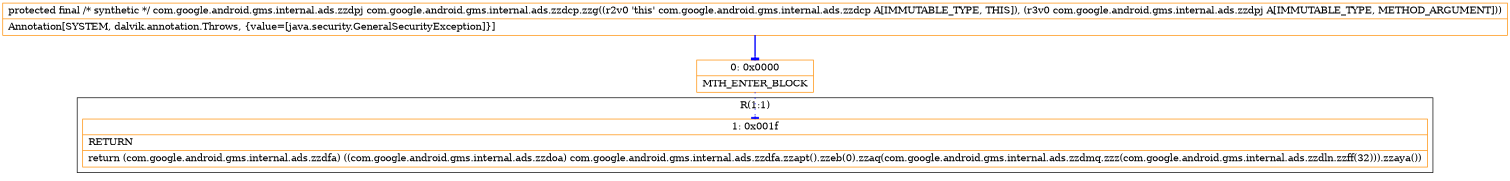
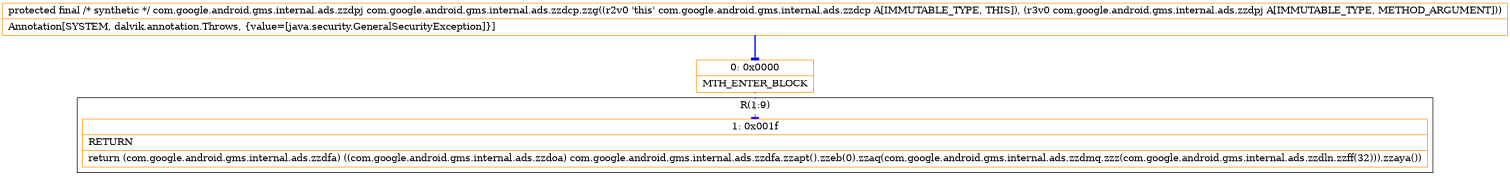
(755, 106) -> (755, 106)
